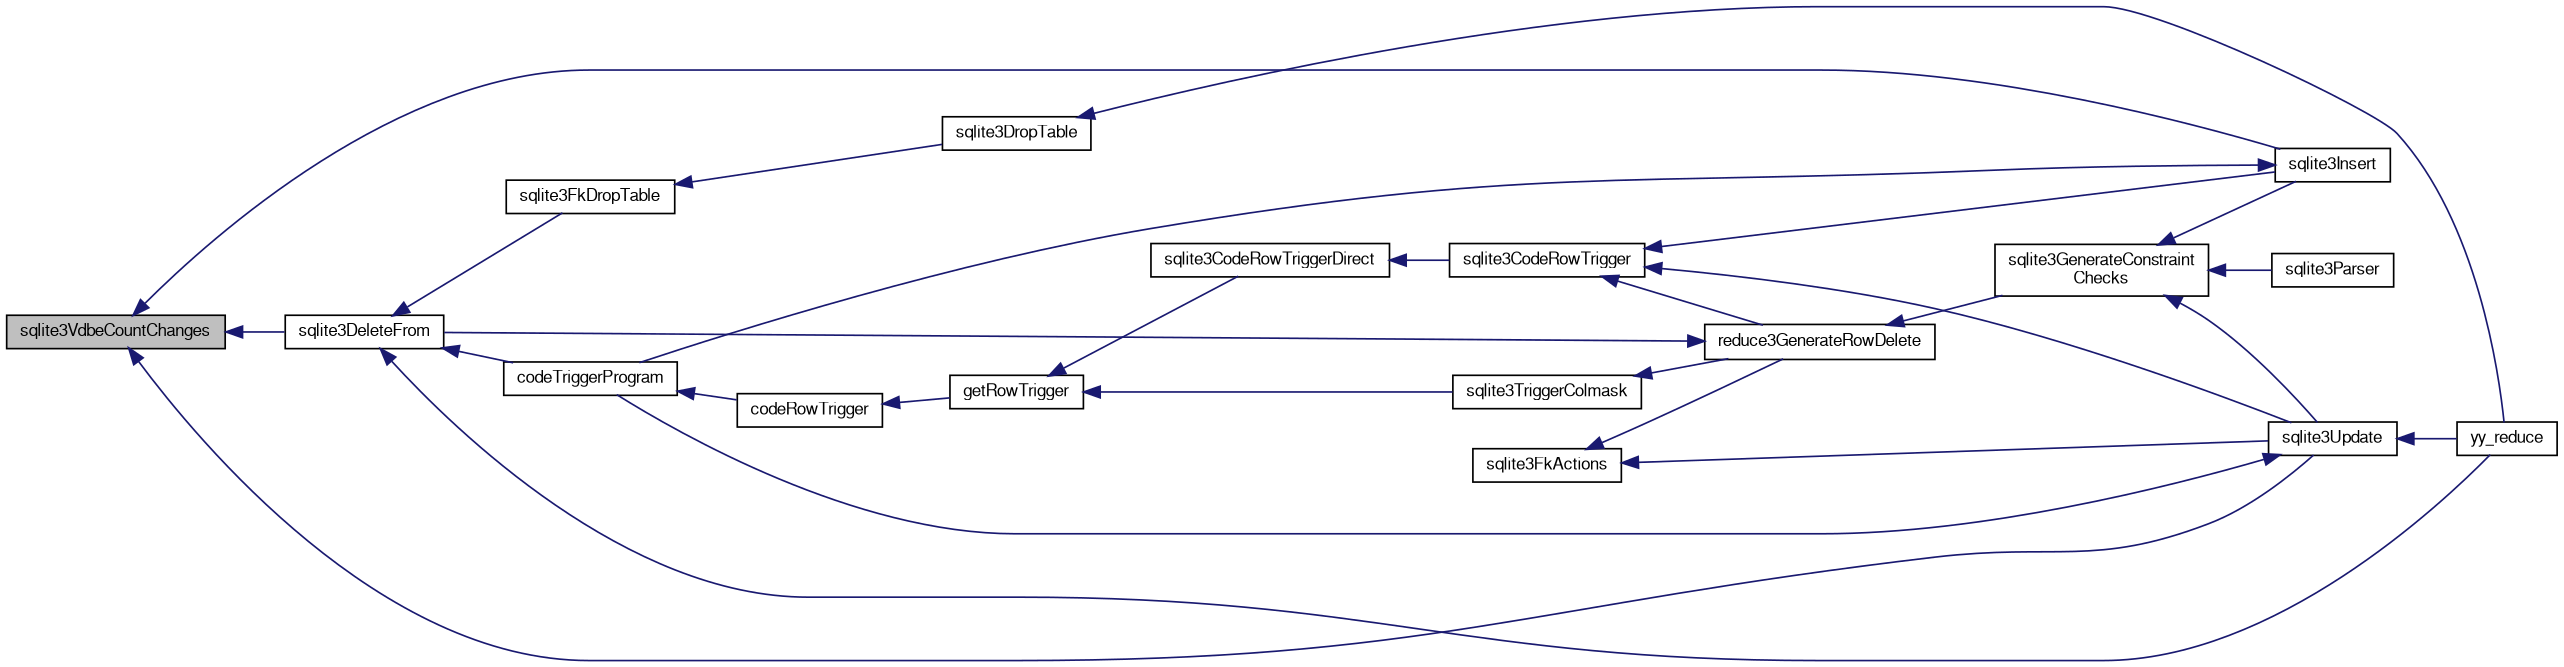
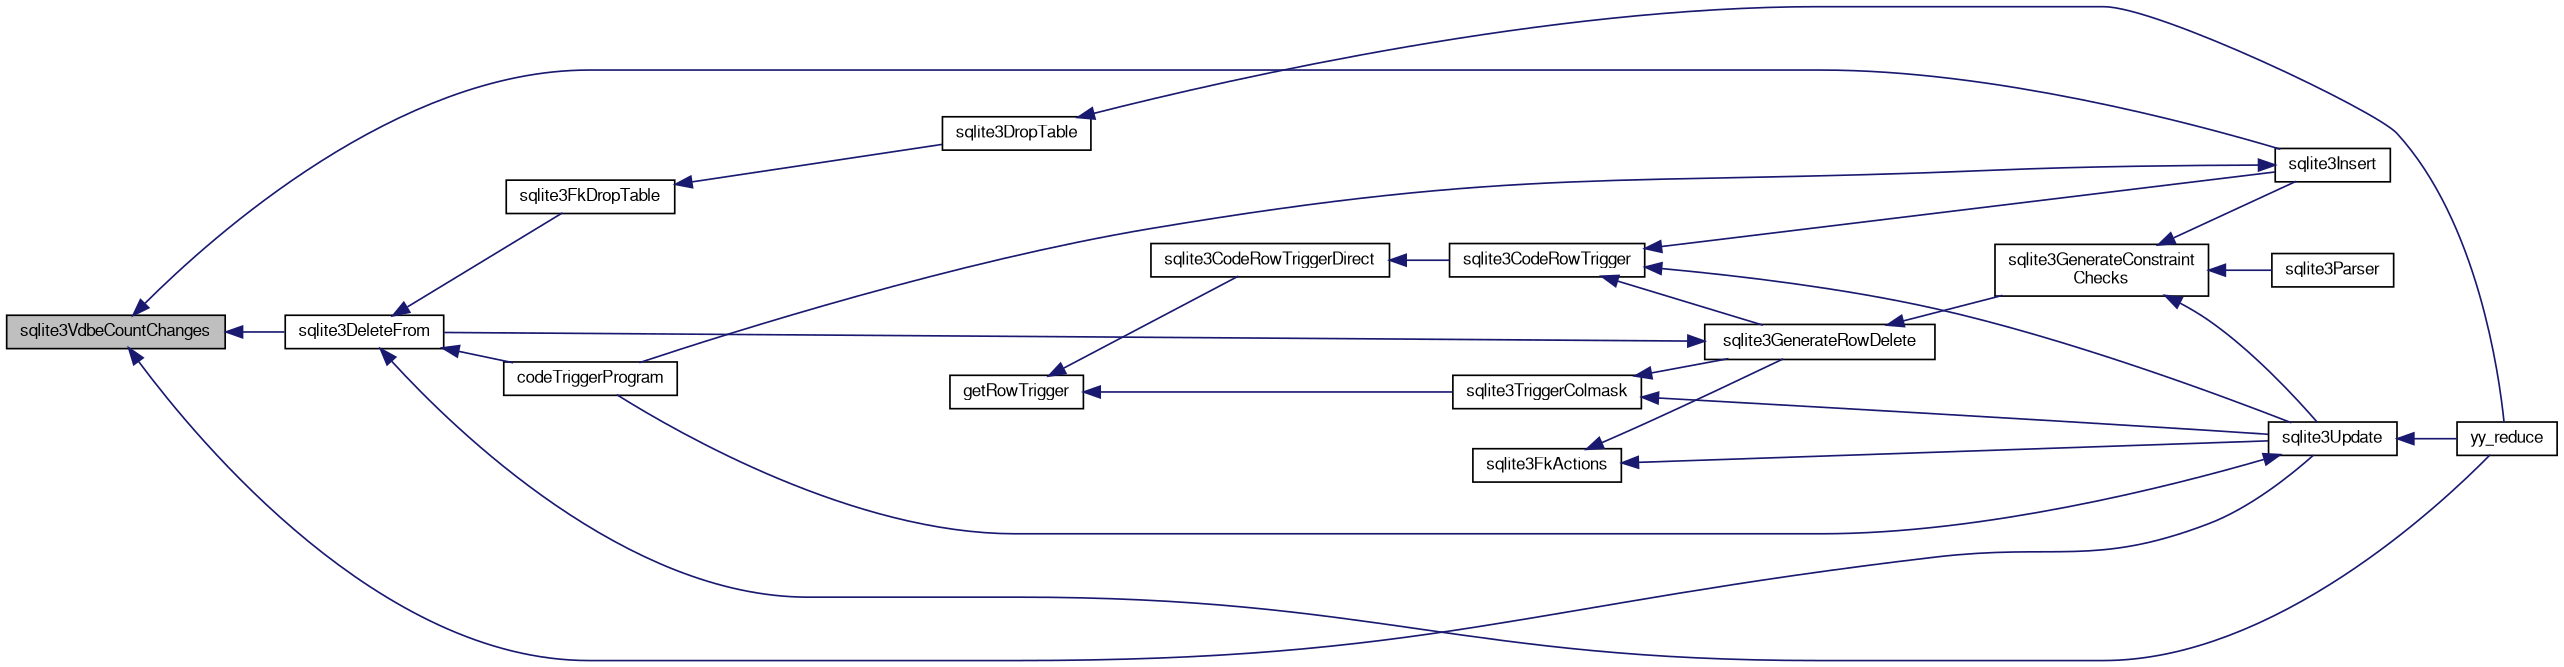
(1820, 342) -> (1820, 342)
(810, 410) -> none
none -> (1963, 415)
